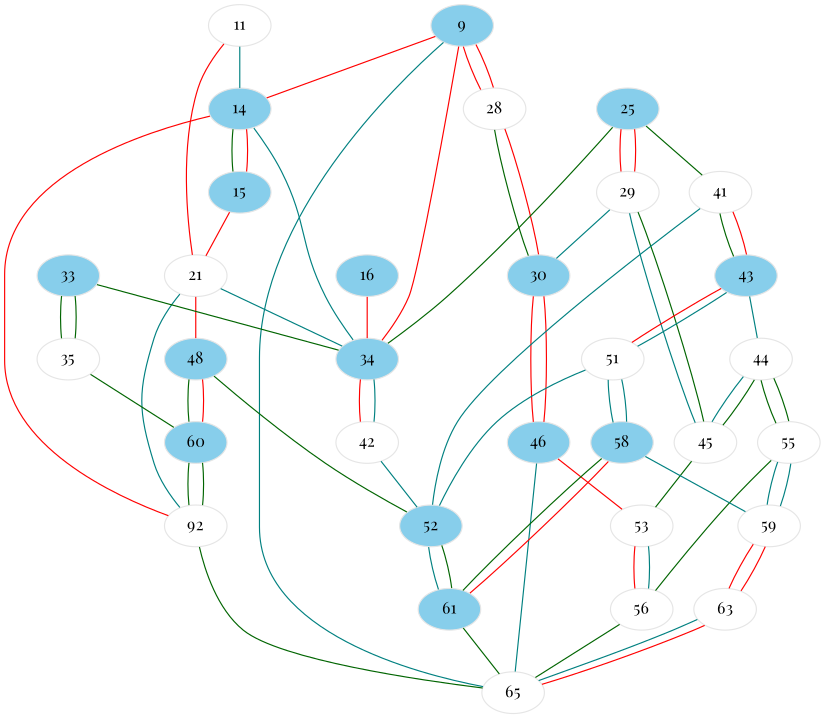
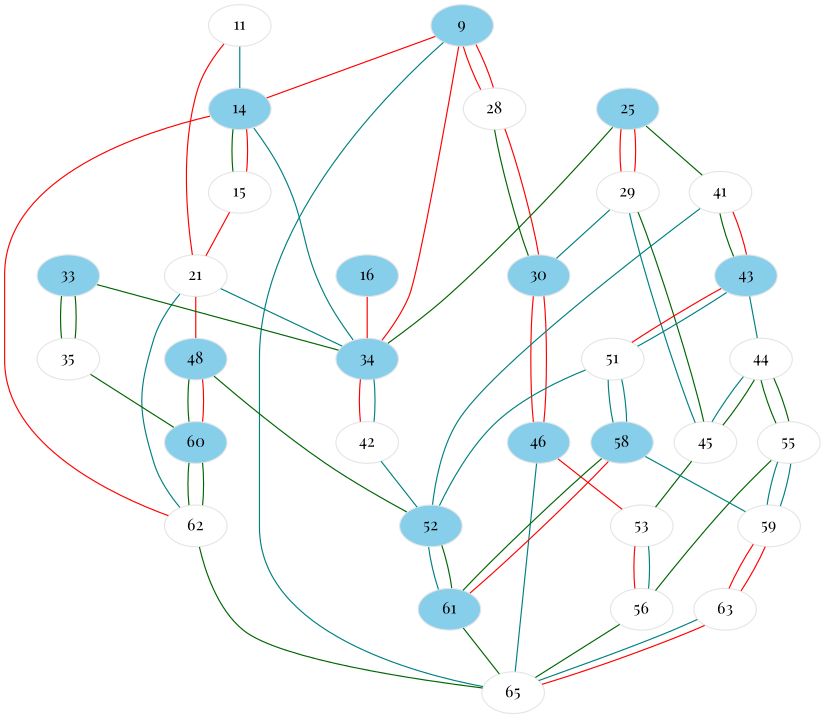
(240, 192) -> (240, 192)
(196, 526) -> (196, 526)
